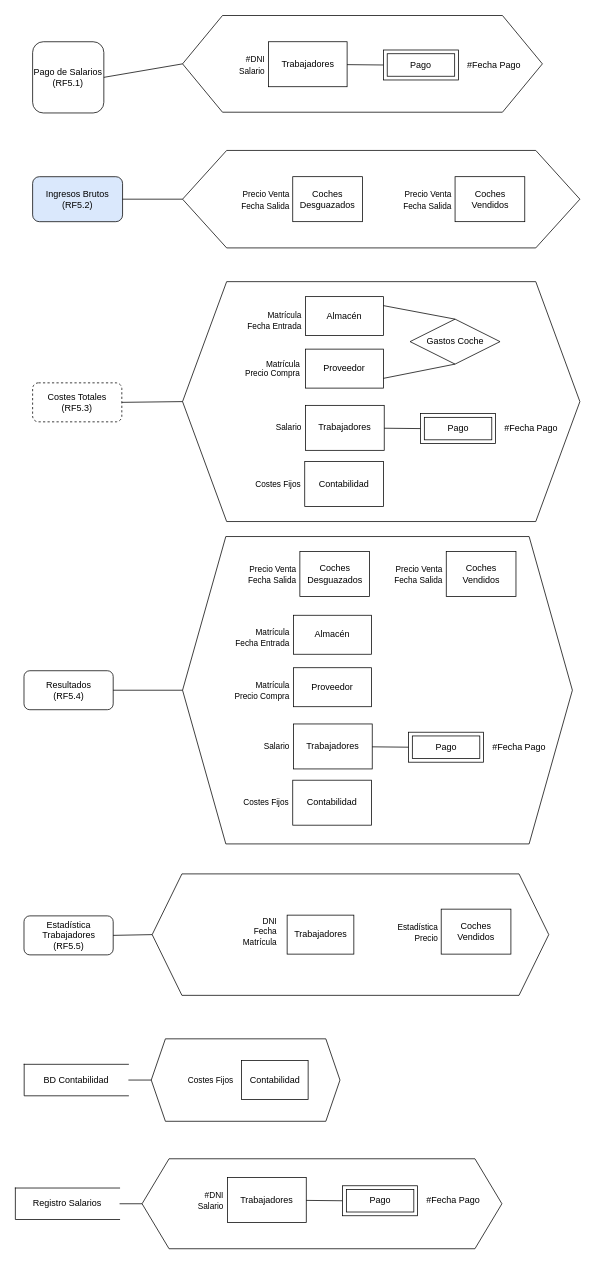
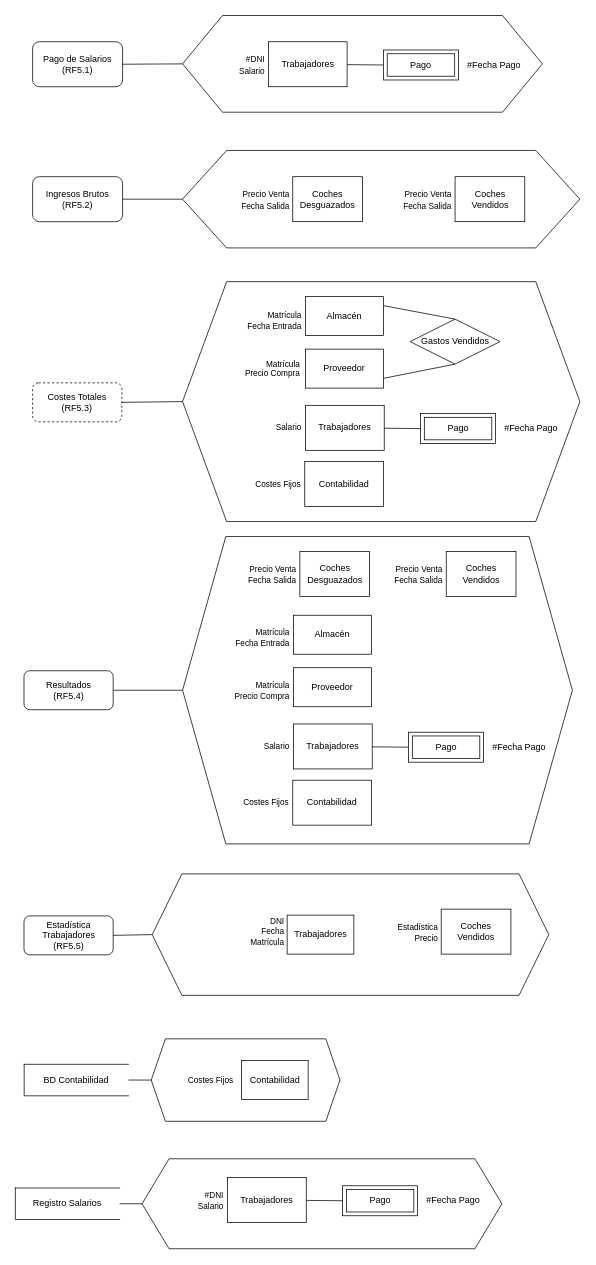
(68, 77) -> (78, 64)
(78, 199) -> (78, 199)
(456, 342) -> (456, 342)
(251, 932) -> (259, 932)
